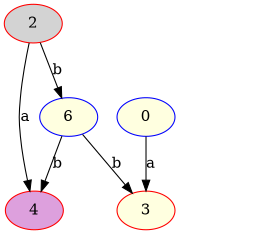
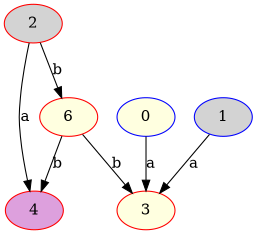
(69, 117) -> (69, 117)
none -> (223, 117)
